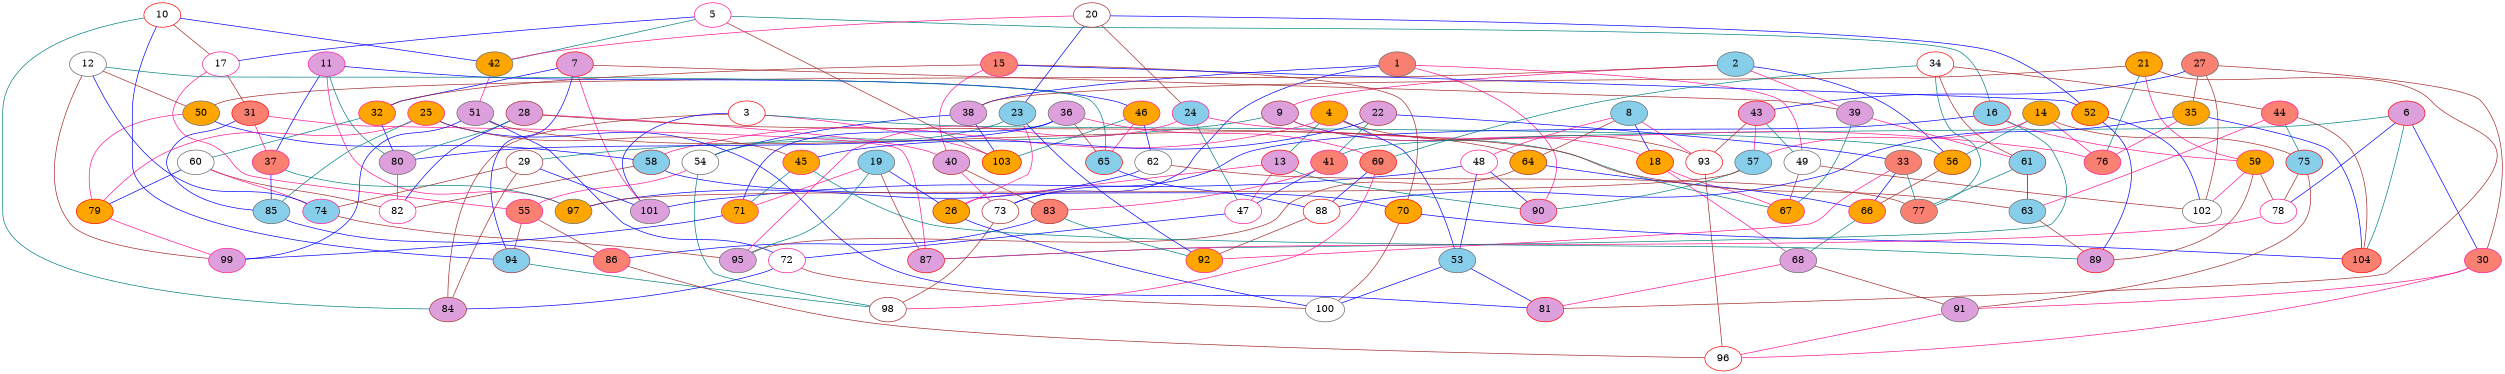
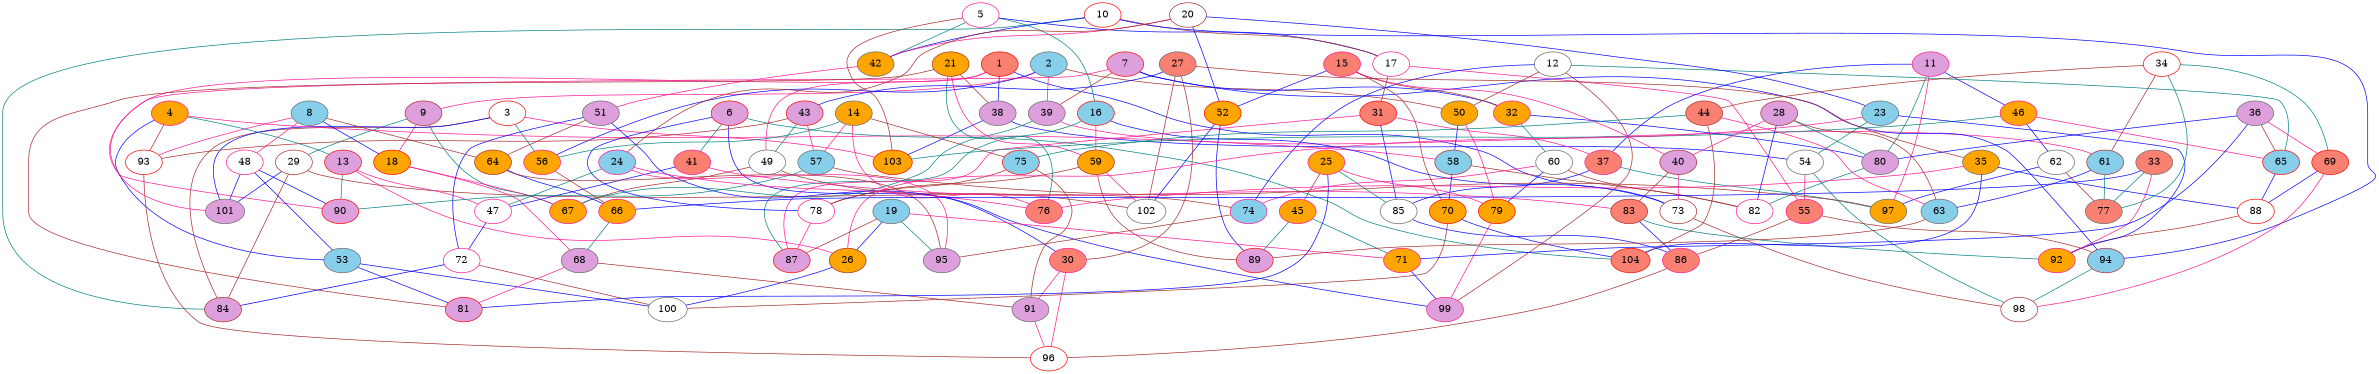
(1397, 64) -> (1000, 64)
(1378, 113) -> none
(2280, 113) -> (1704, 113)
(1952, 162) -> (542, 162)
(2255, 162) -> (1096, 162)
(271, 211) -> (1399, 211)
